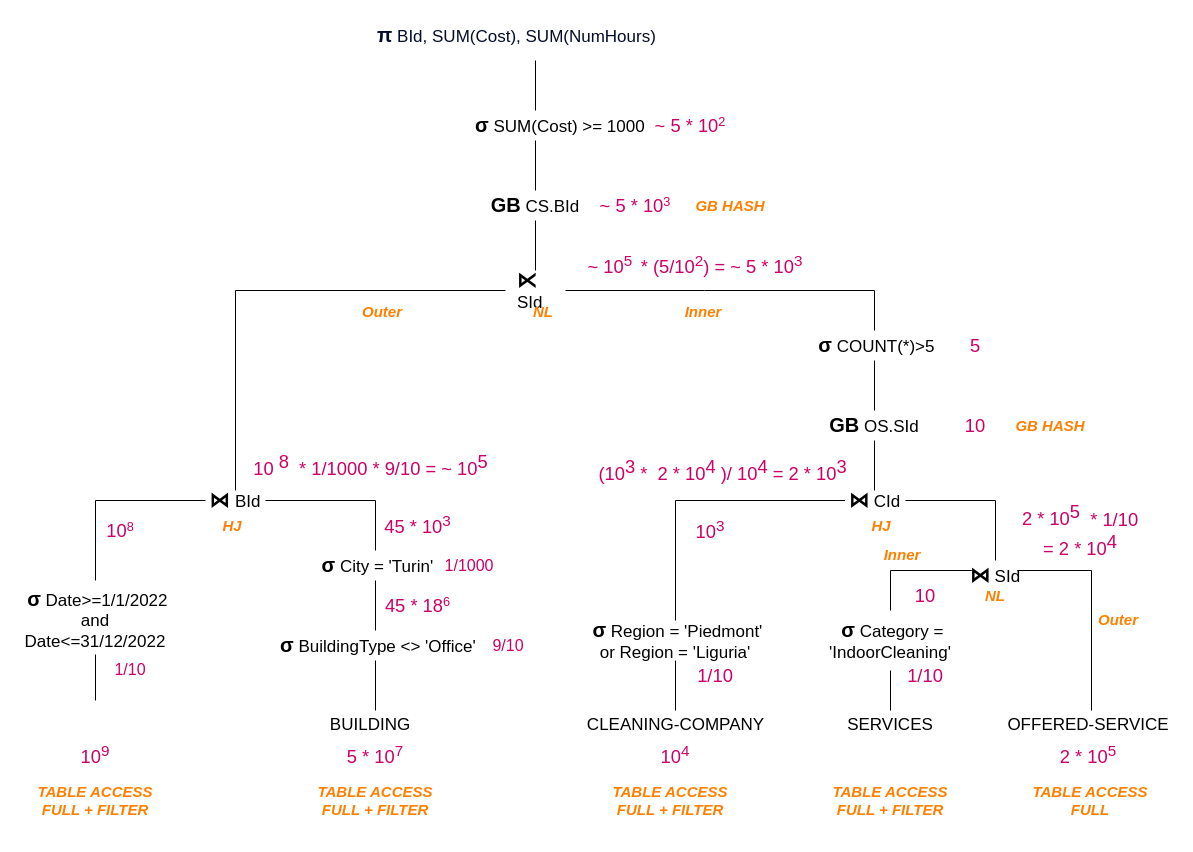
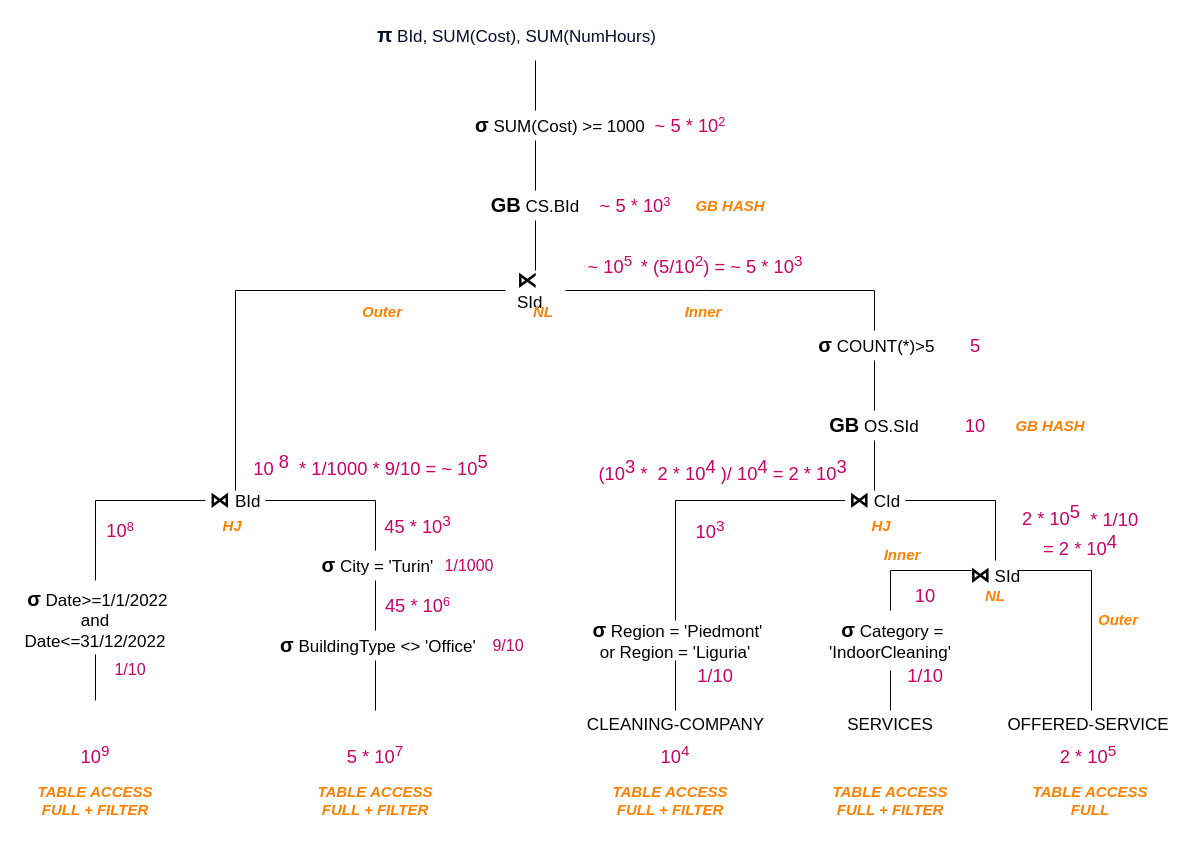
(418, 606) -> (418, 606)
(371, 726) -> none
